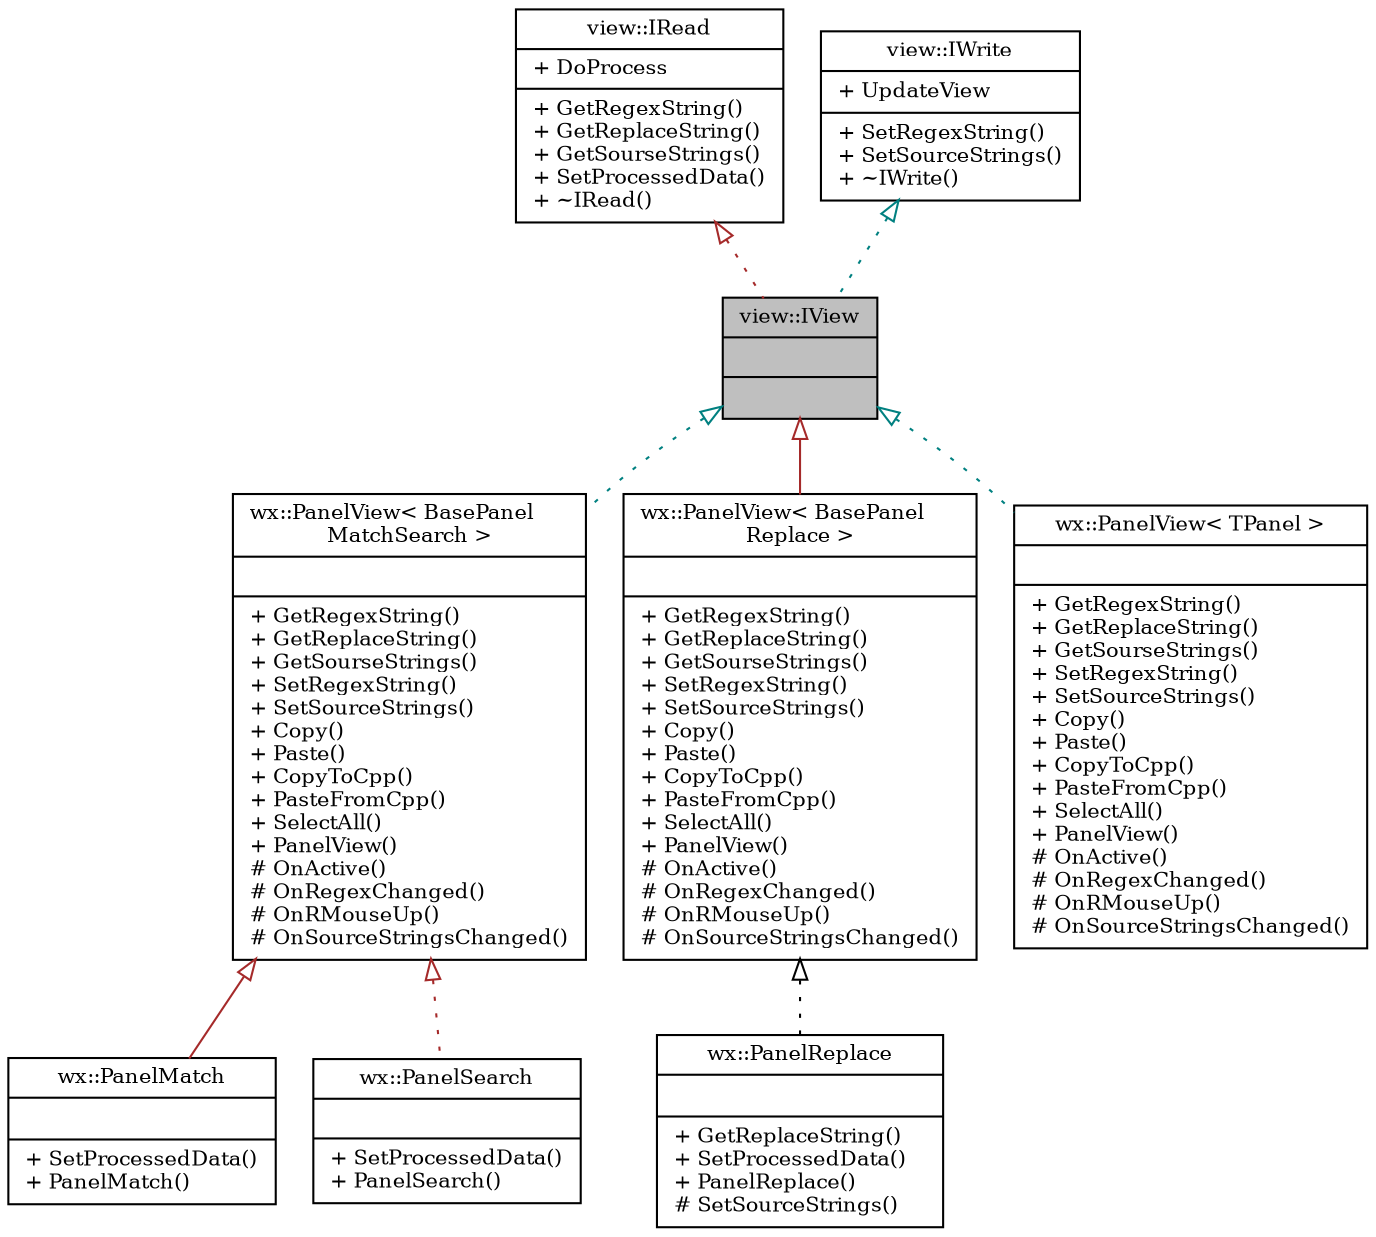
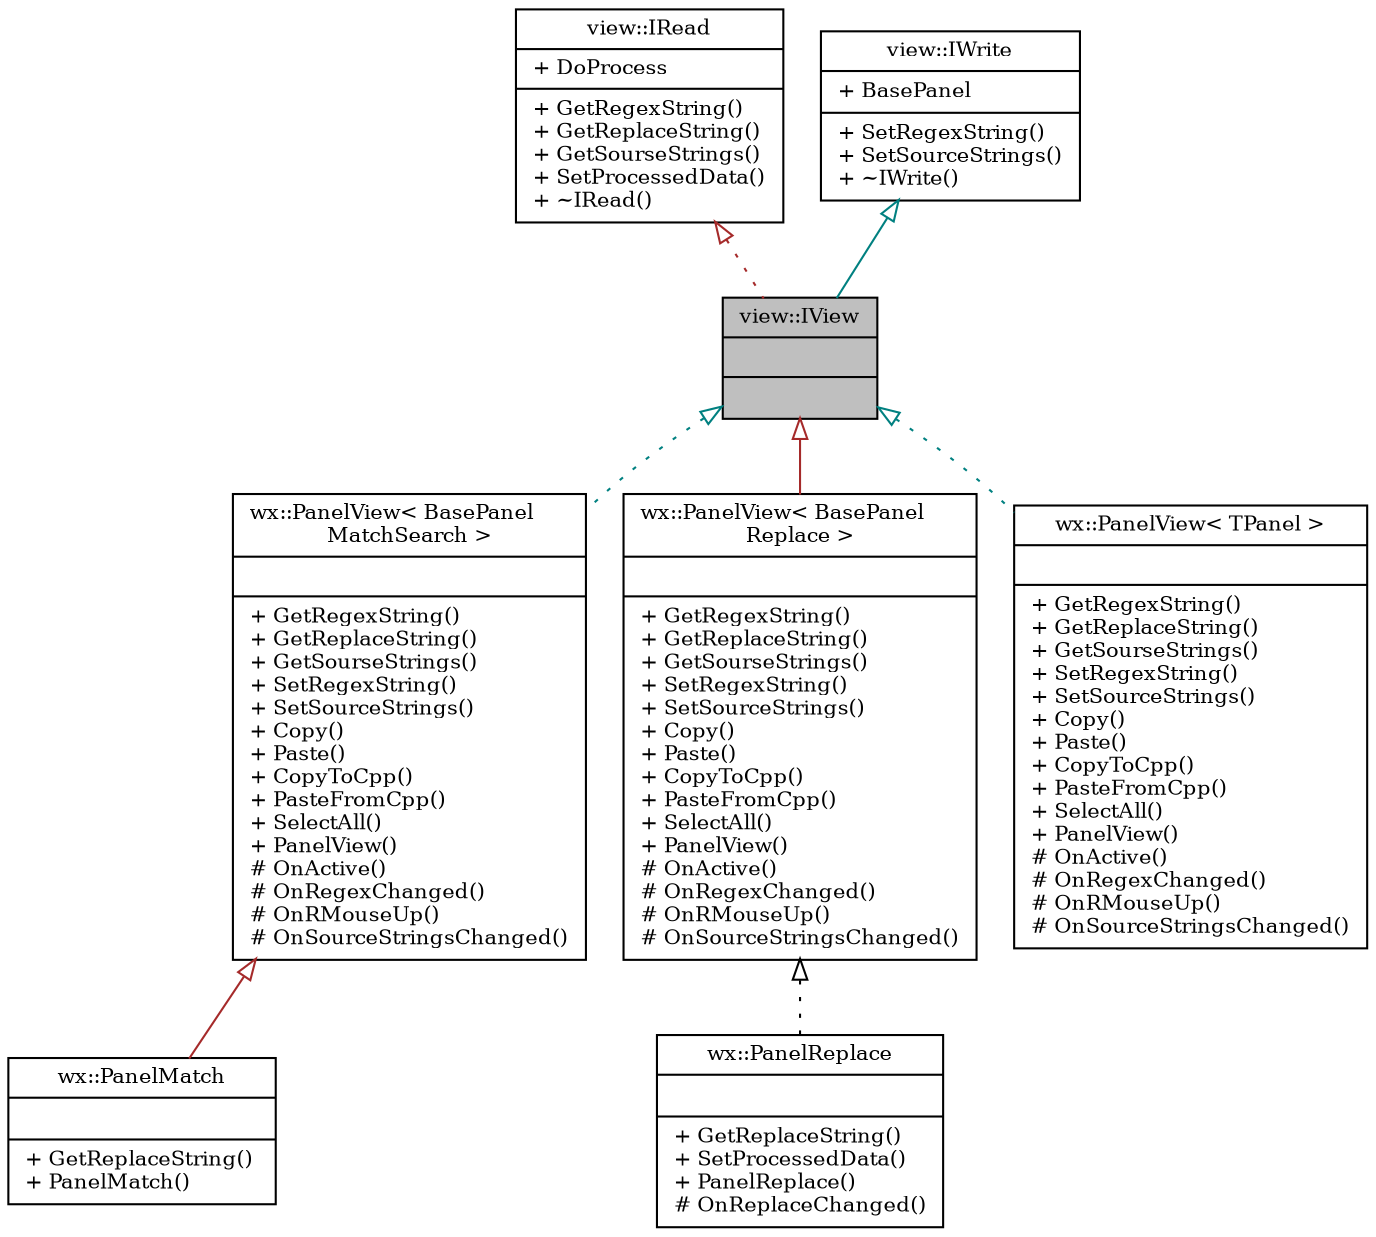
(914, 91) -> (904, 91)
(862, 258) -> (862, 258)
(447, 1131) -> none
(142, 1159) -> (139, 1159)
(786, 1205) -> (800, 1205)
